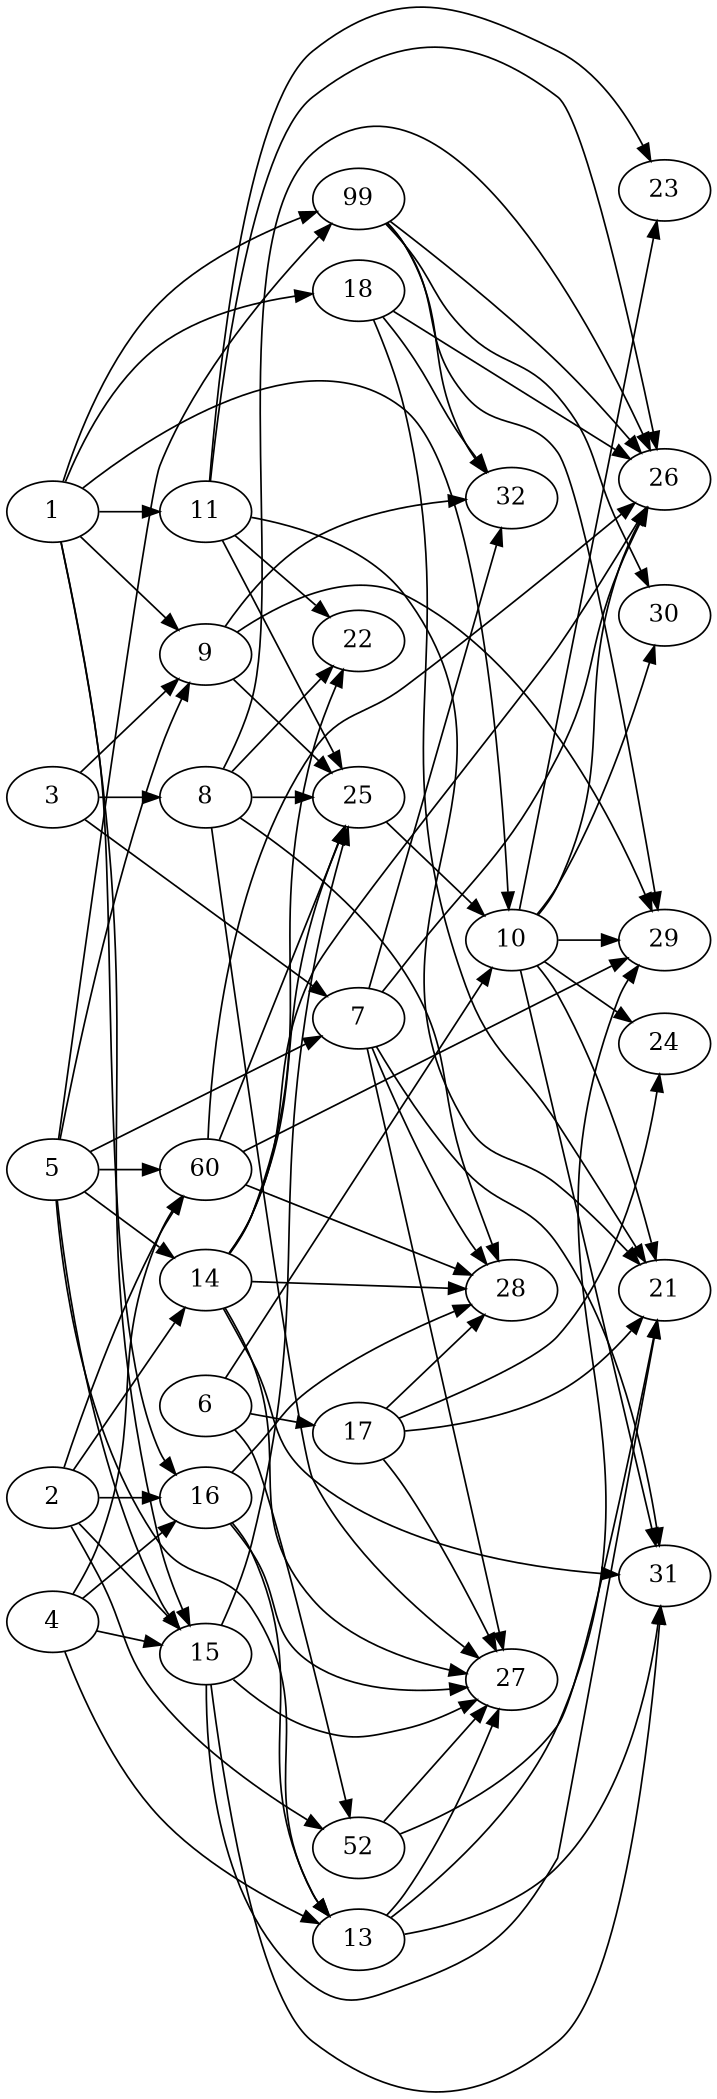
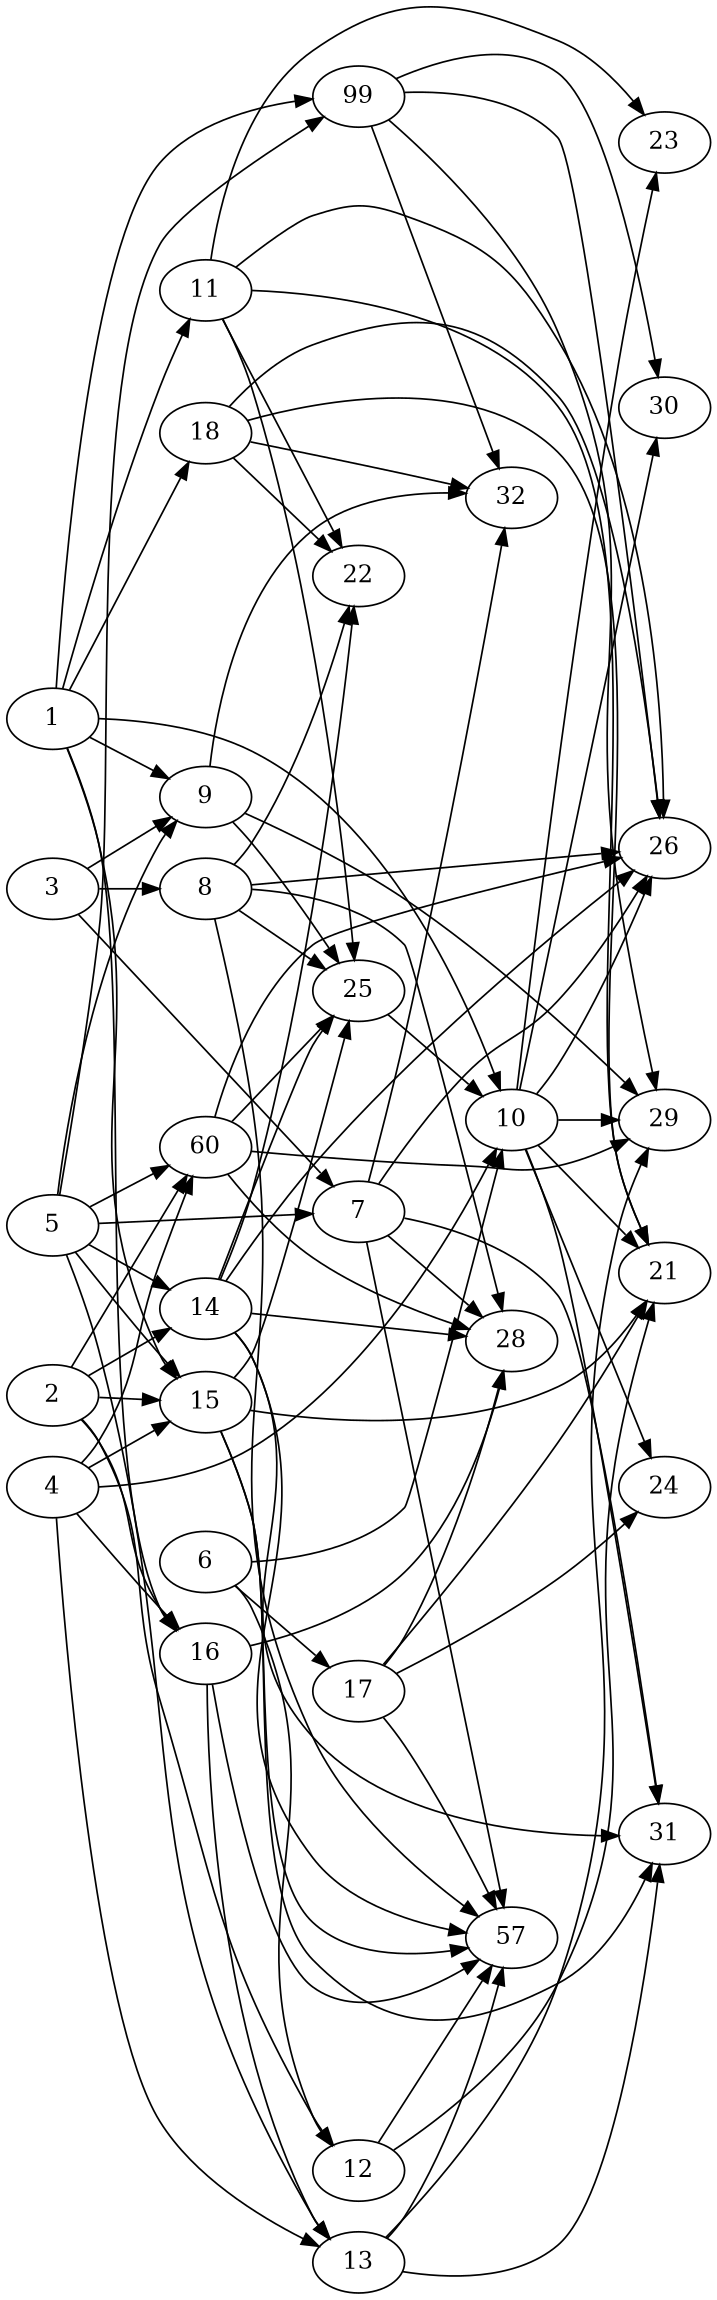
none -> (268, 491)
none -> (335, 1381)
(512, 1680) -> (512, 1938)
(359, 1848) -> (359, 2171)
